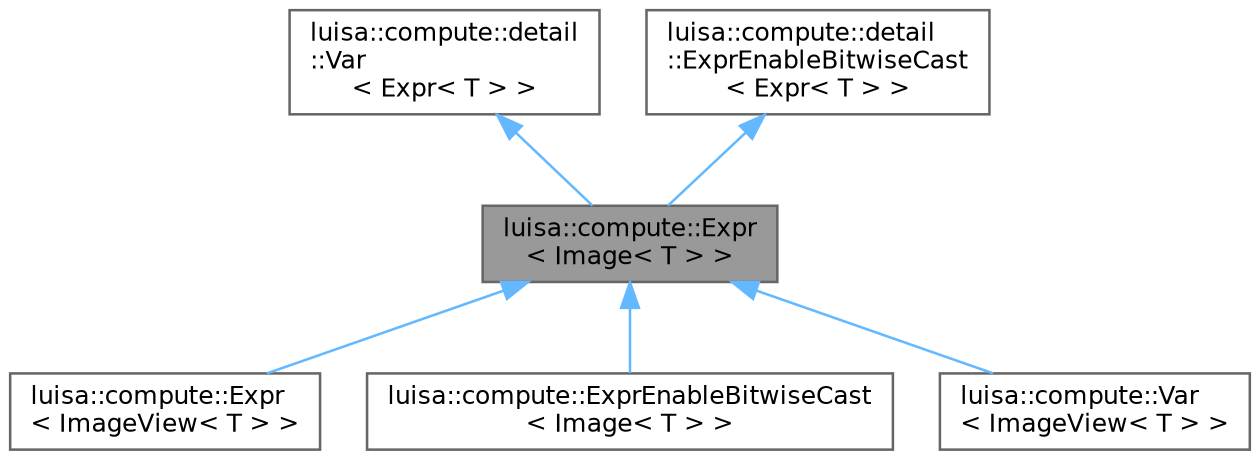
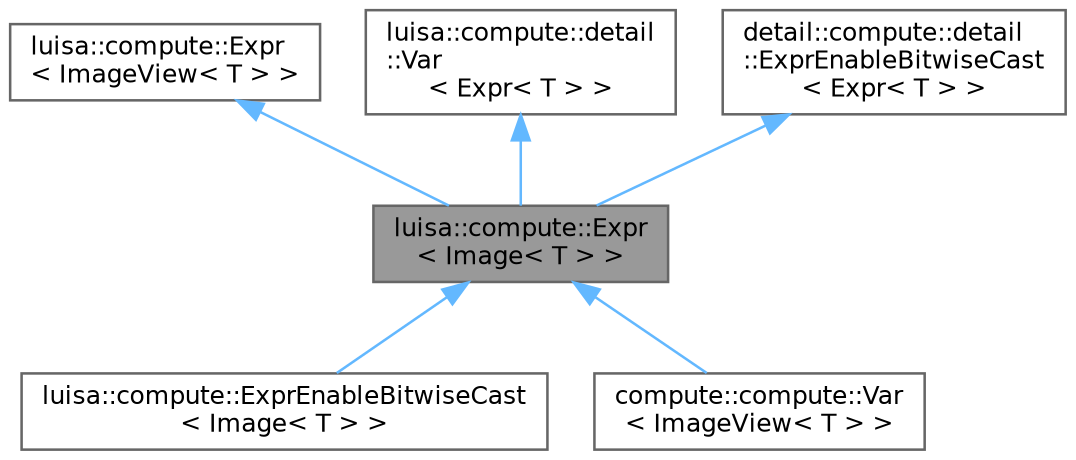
(818, 62) -> (894, 62)
(385, 332) -> (355, 159)
(1095, 412) -> (760, 412)
